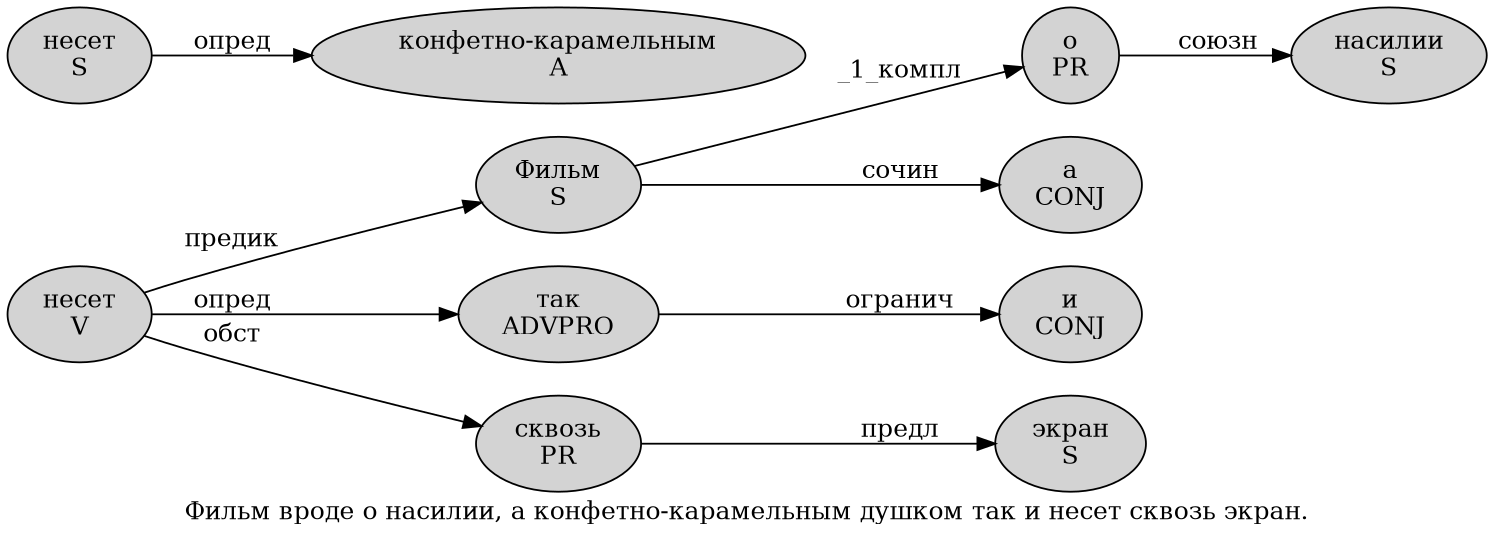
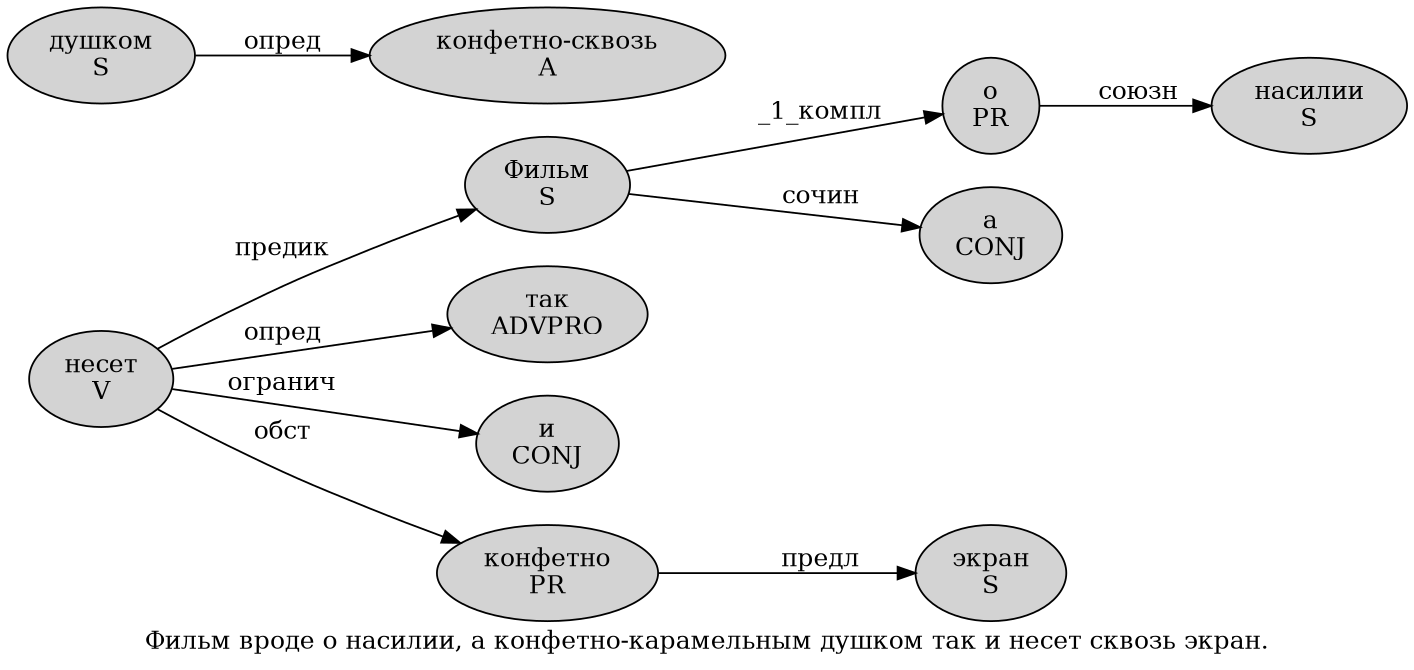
(80, 55) -> (101, 55)
(559, 55) -> (548, 55)
(820, 314) -> (316, 410)
(559, 444) -> (548, 573)
